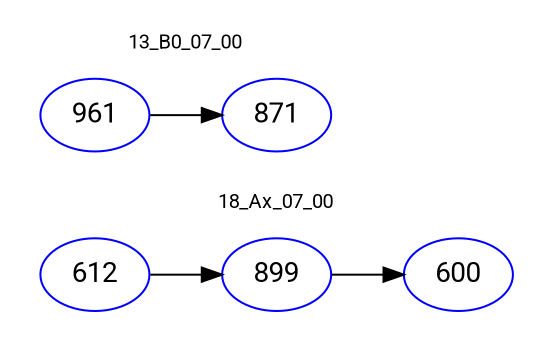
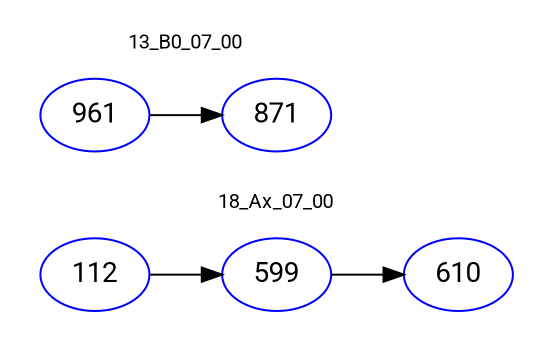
(95, 275) -> (95, 275)
(277, 275) -> (277, 275)
(458, 275) -> (458, 275)
